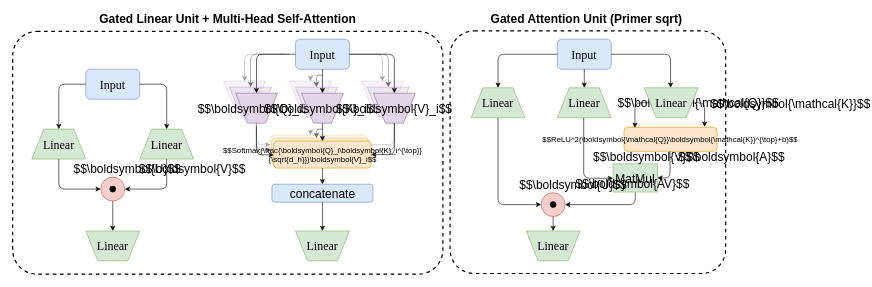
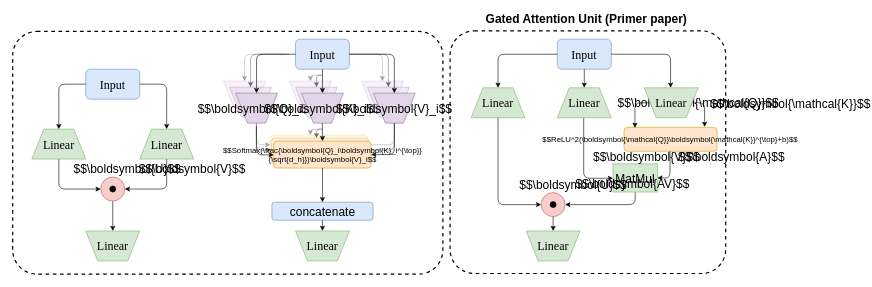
(228, 18) -> none
(589, 18) -> (589, 18)
(323, 194) -> (323, 212)
